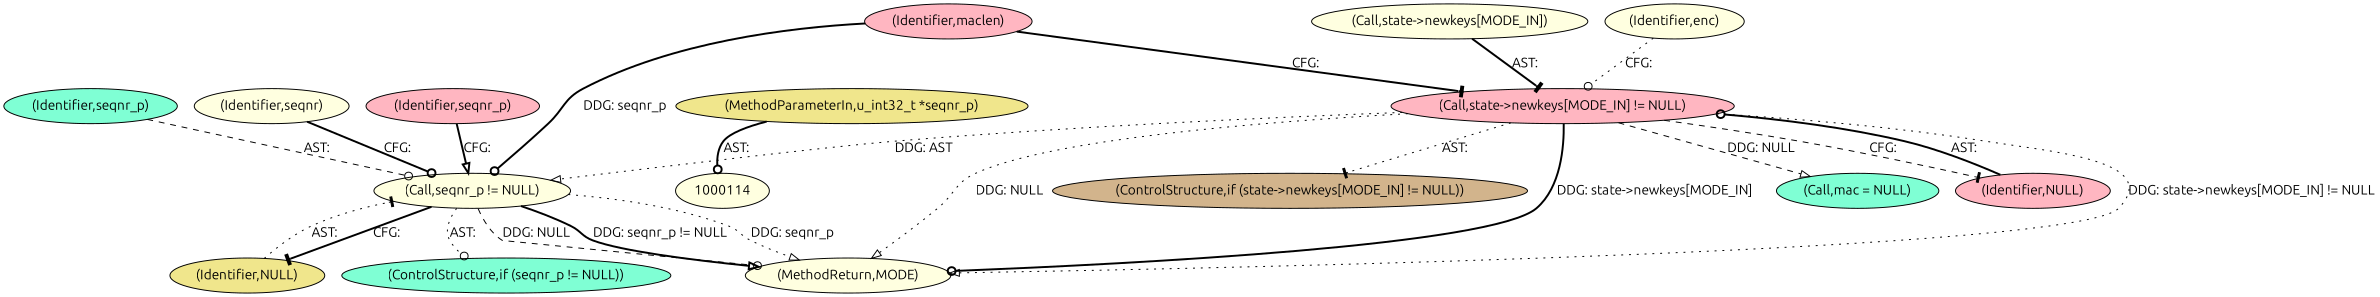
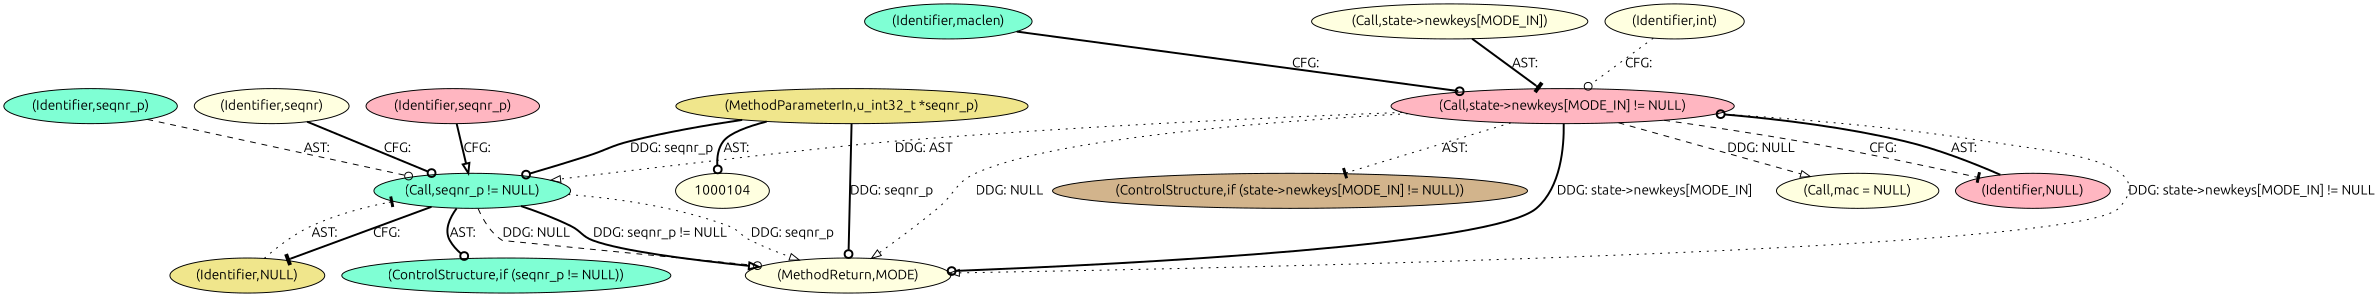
(948, 21) -> (948, 21)
(1675, 21) -> (1675, 21)
(664, 56) -> (634, 140)
(1238, 61) -> (1238, 61)
none -> (850, 187)
(472, 191) -> (472, 191)
(722, 191) -> (722, 191)
(1858, 191) -> (1858, 191)
(447, 232) -> (447, 232)
